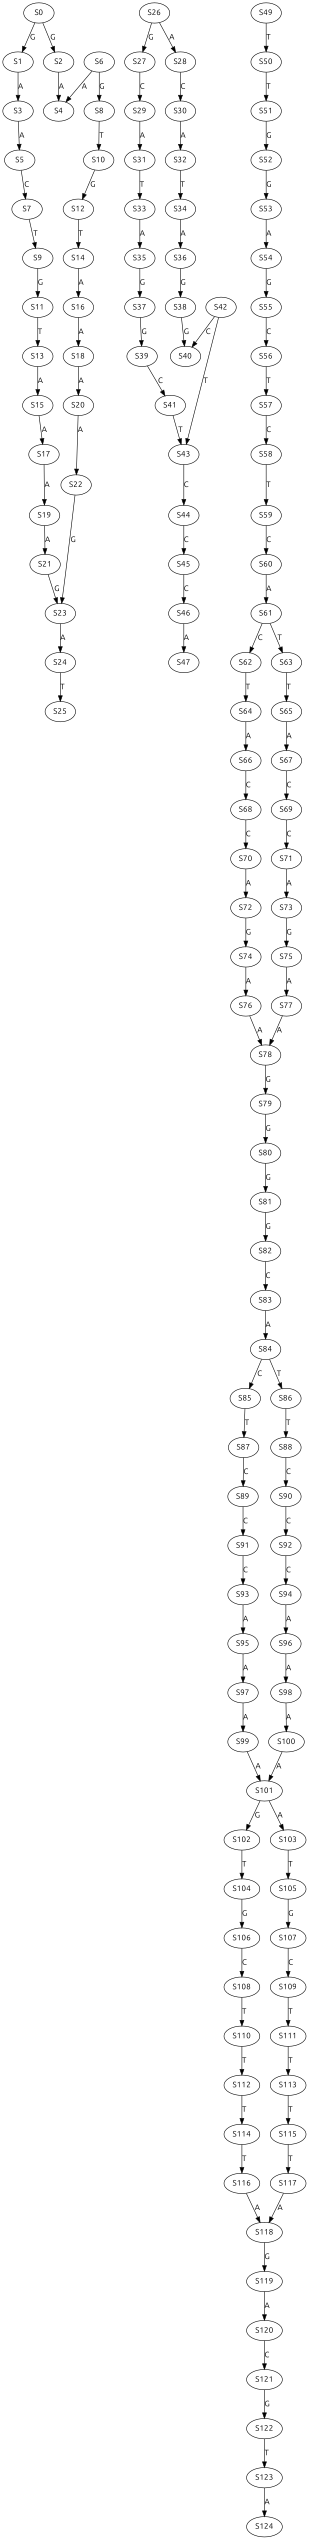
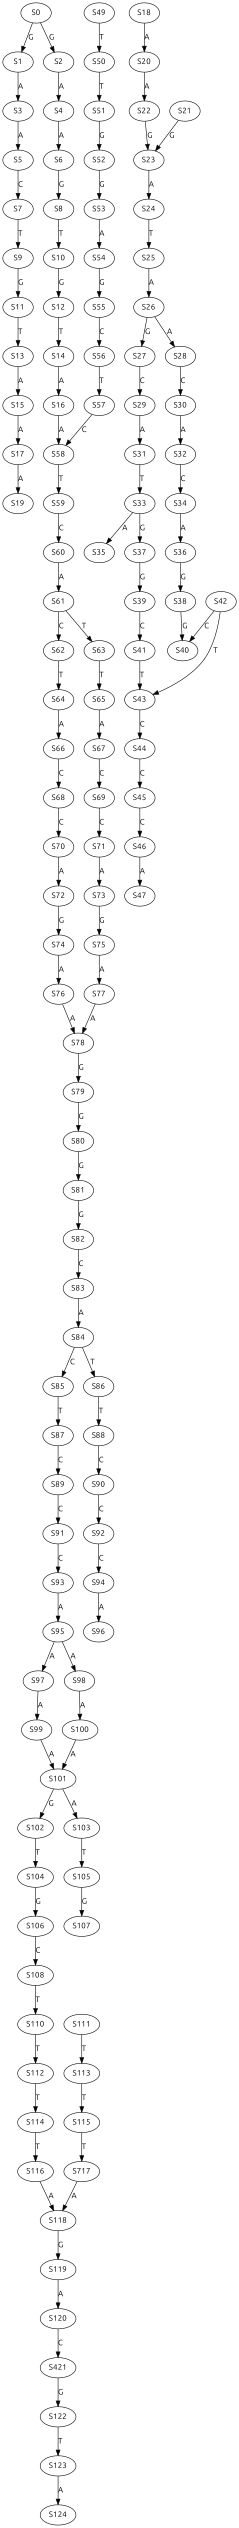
(81, 84) -> (59, 133)
(183, 185) -> (183, 479)
(140, 280) -> (140, 525)
none -> (149, 280)
(78, 329) -> (59, 427)
(45, 537) -> none
(286, 1665) -> (68, 1654)
(288, 1987) -> none
(288, 2183) -> (82, 2172)
(264, 2380) -> (58, 2368)
